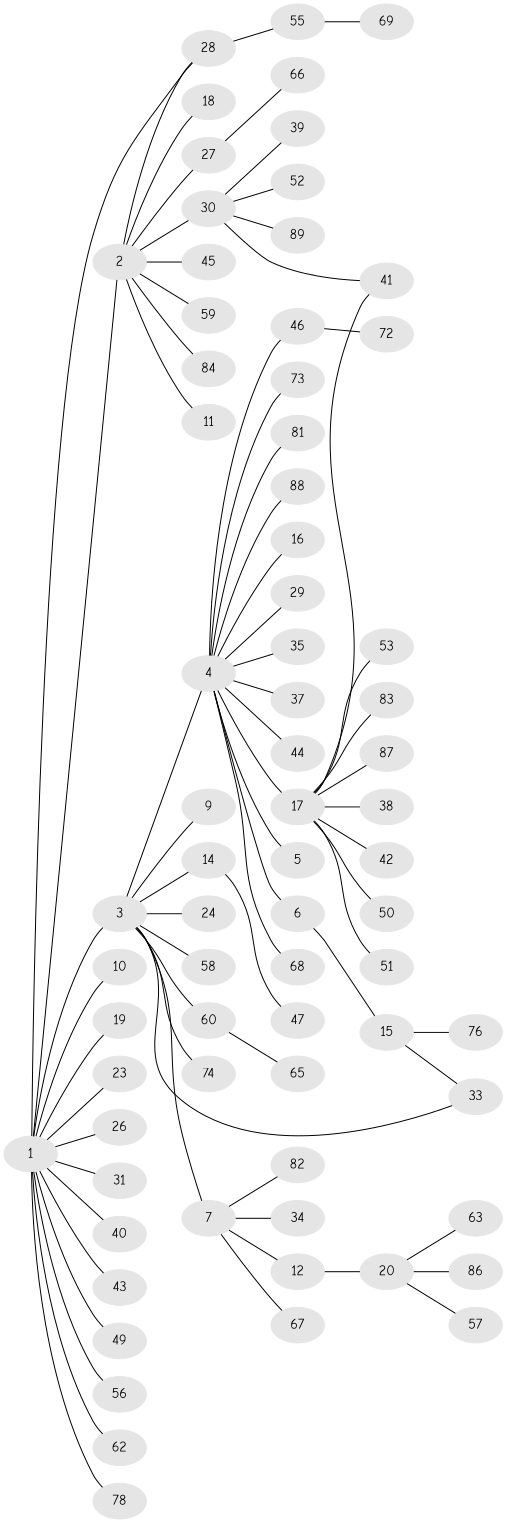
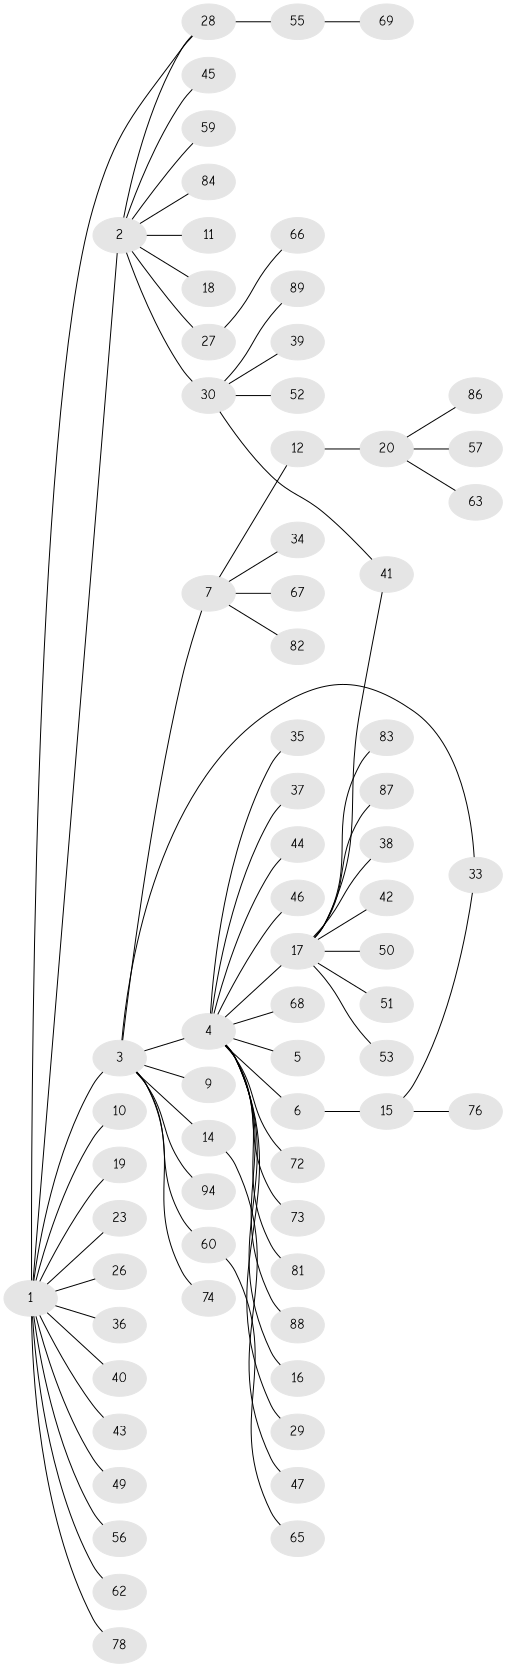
(342, 330) -> (261, 1121)
(209, 914) -> (209, 1192)
(209, 967) -> none
(120, 1181) -> (120, 1325)
